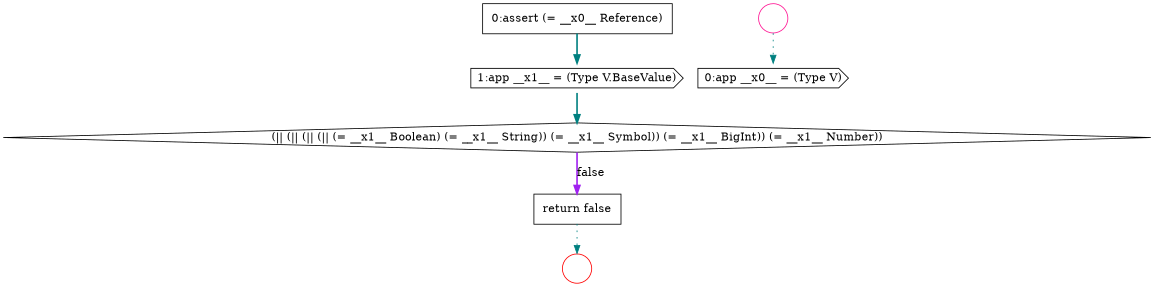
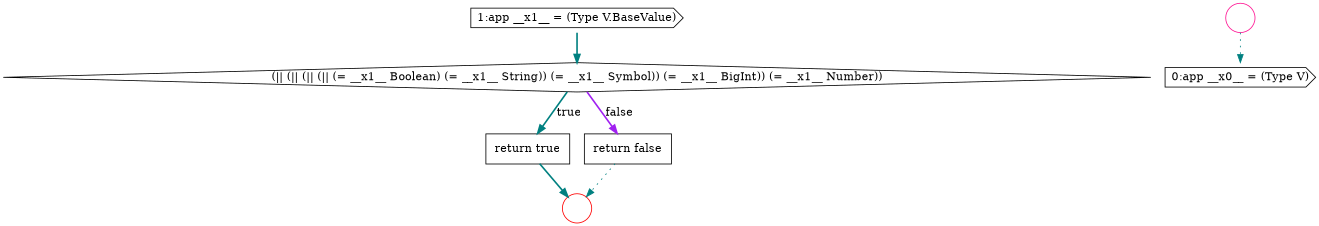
(577, 18) -> none
none -> (527, 149)
